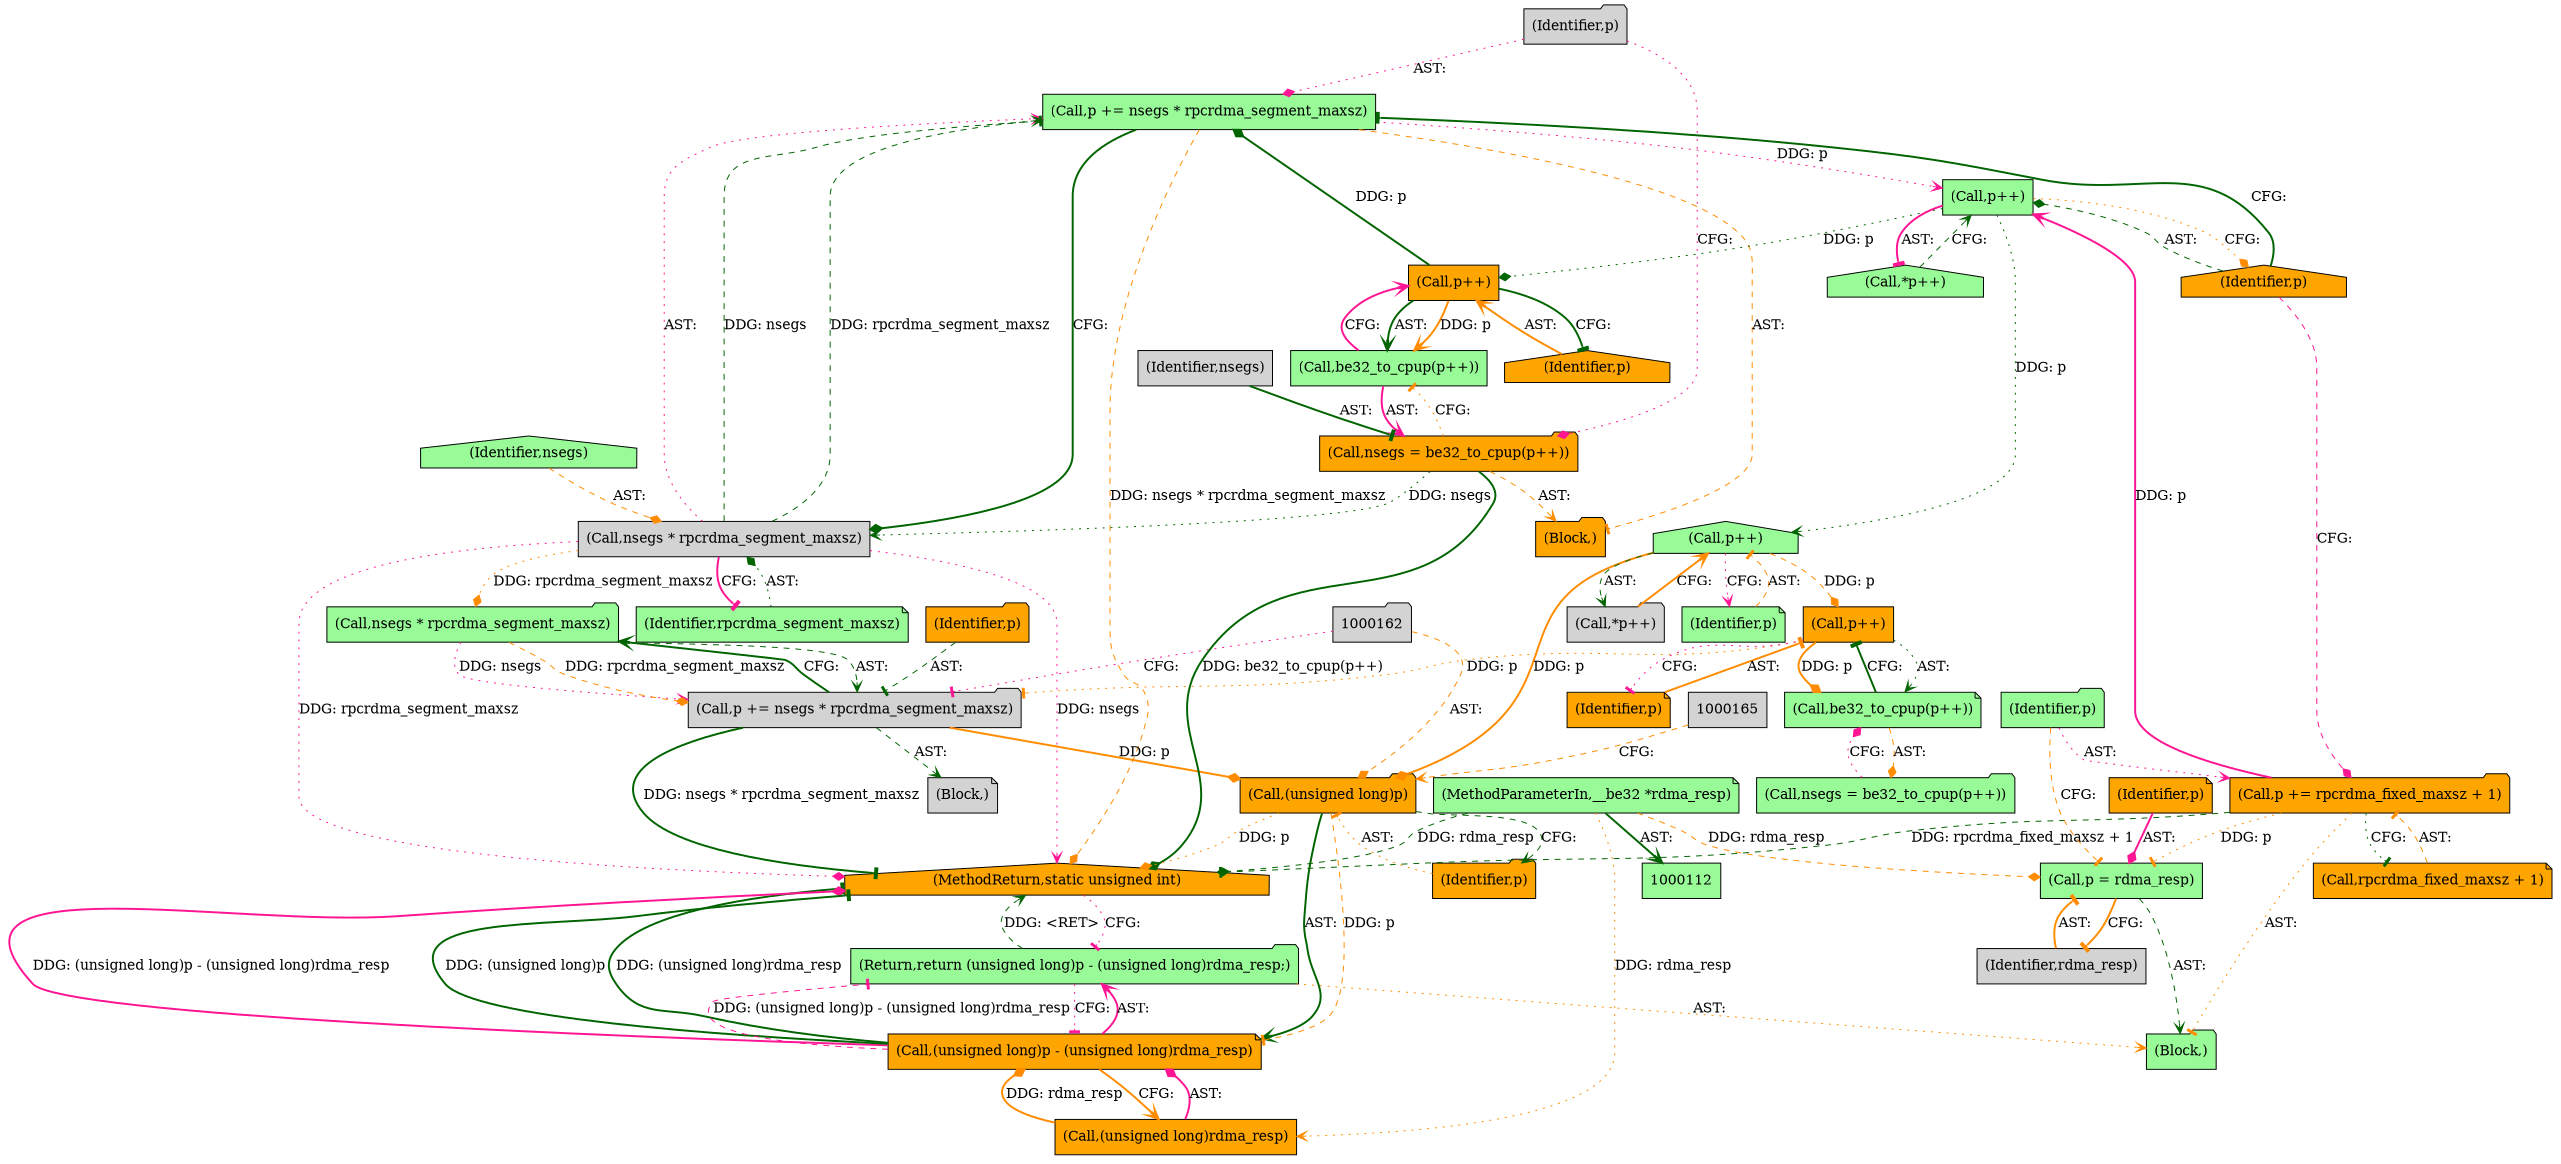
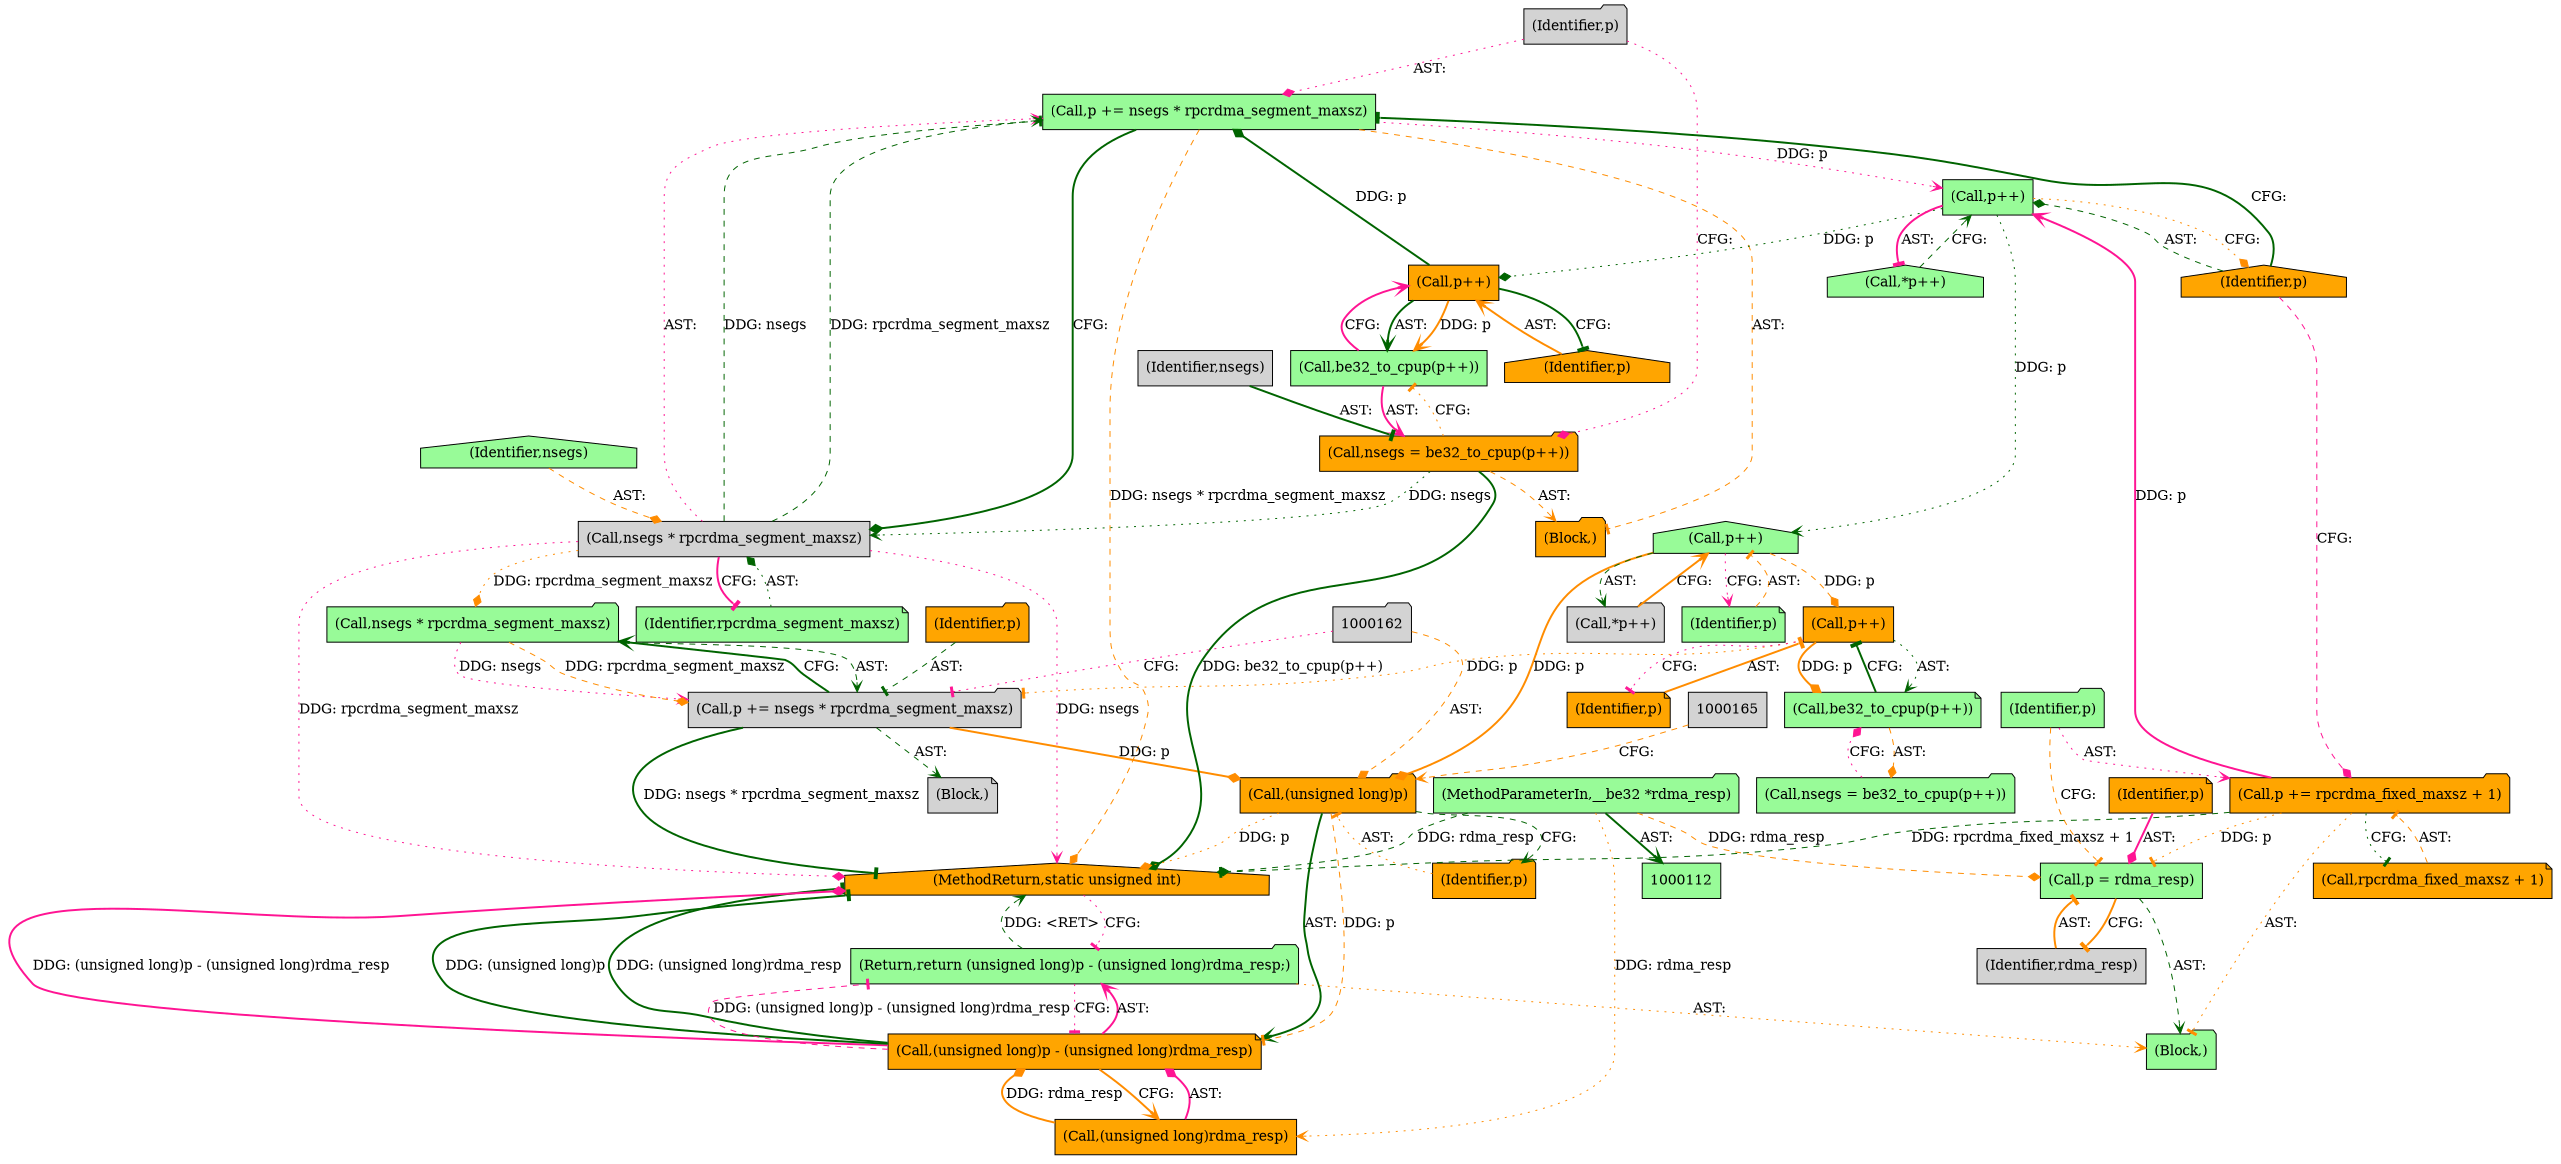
(1586, 795) -> (1586, 795)
